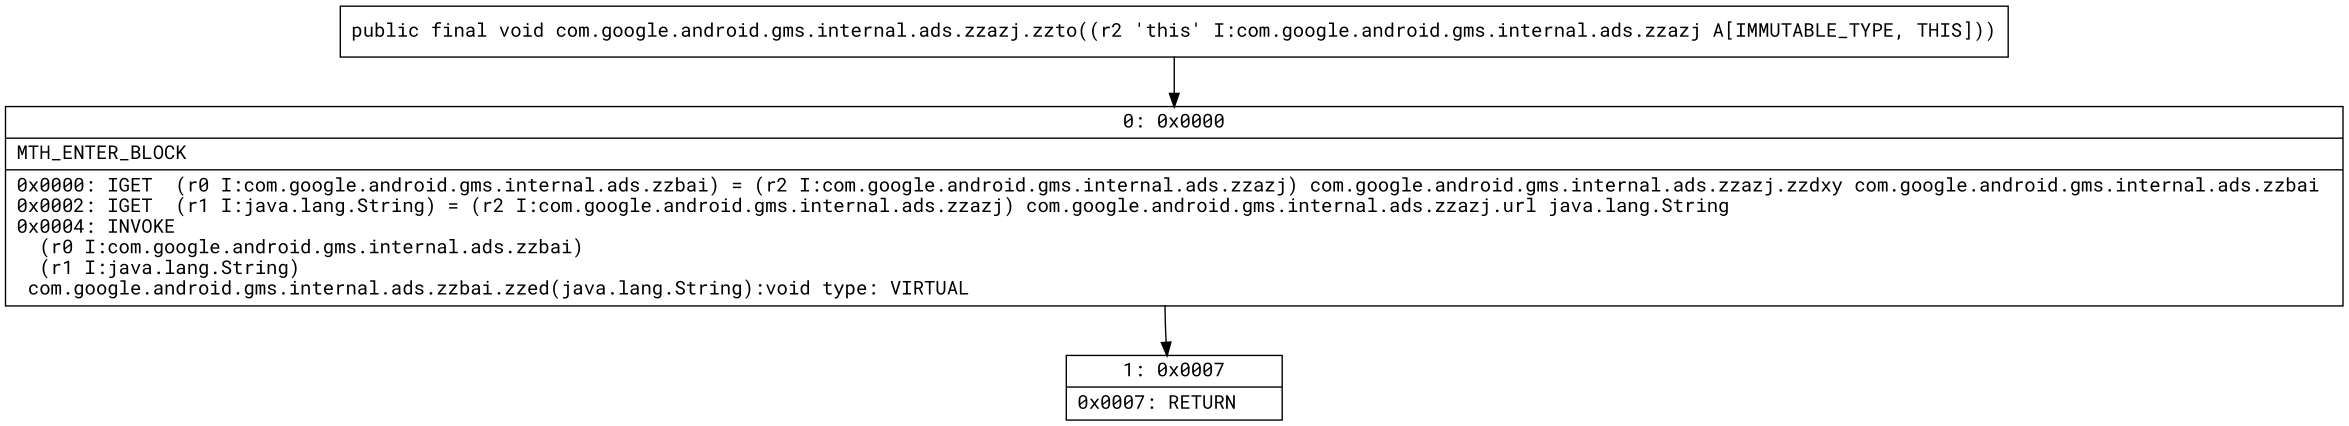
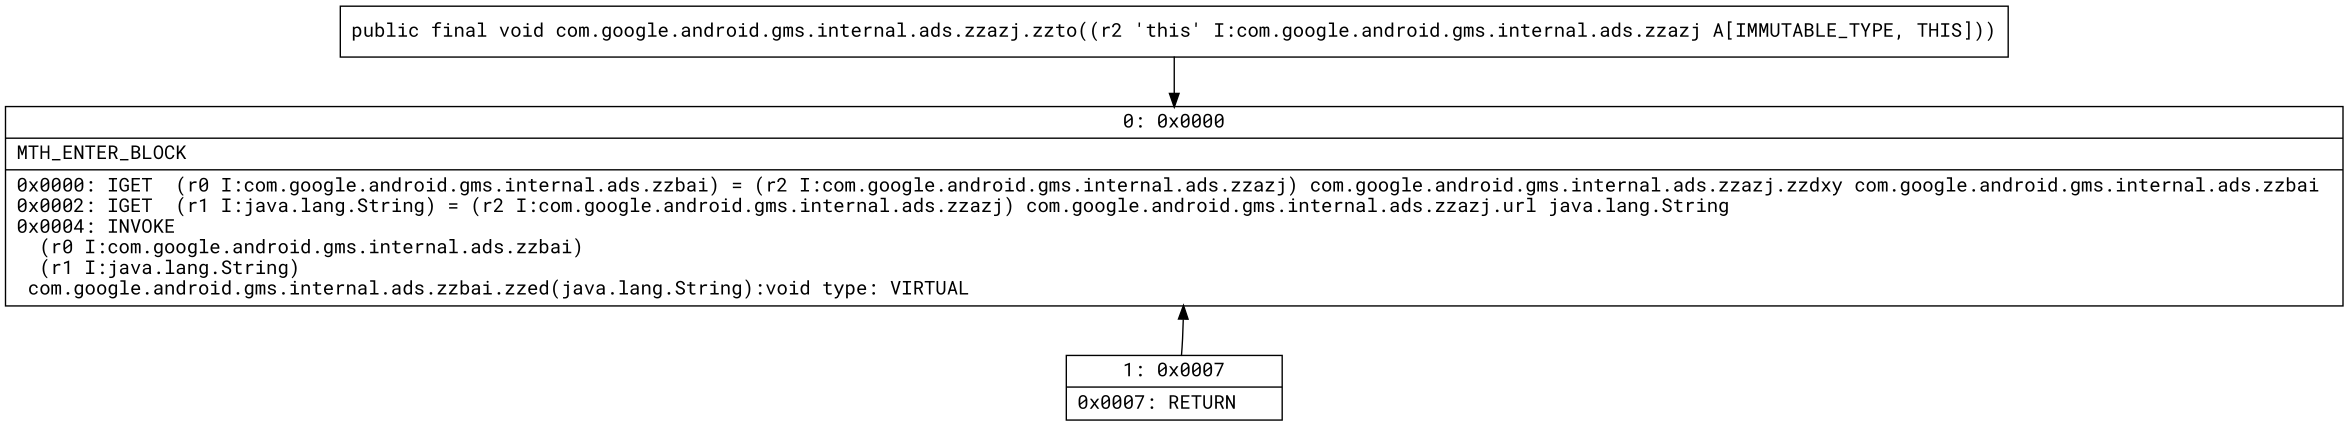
(1165, 324) -> (1183, 338)
